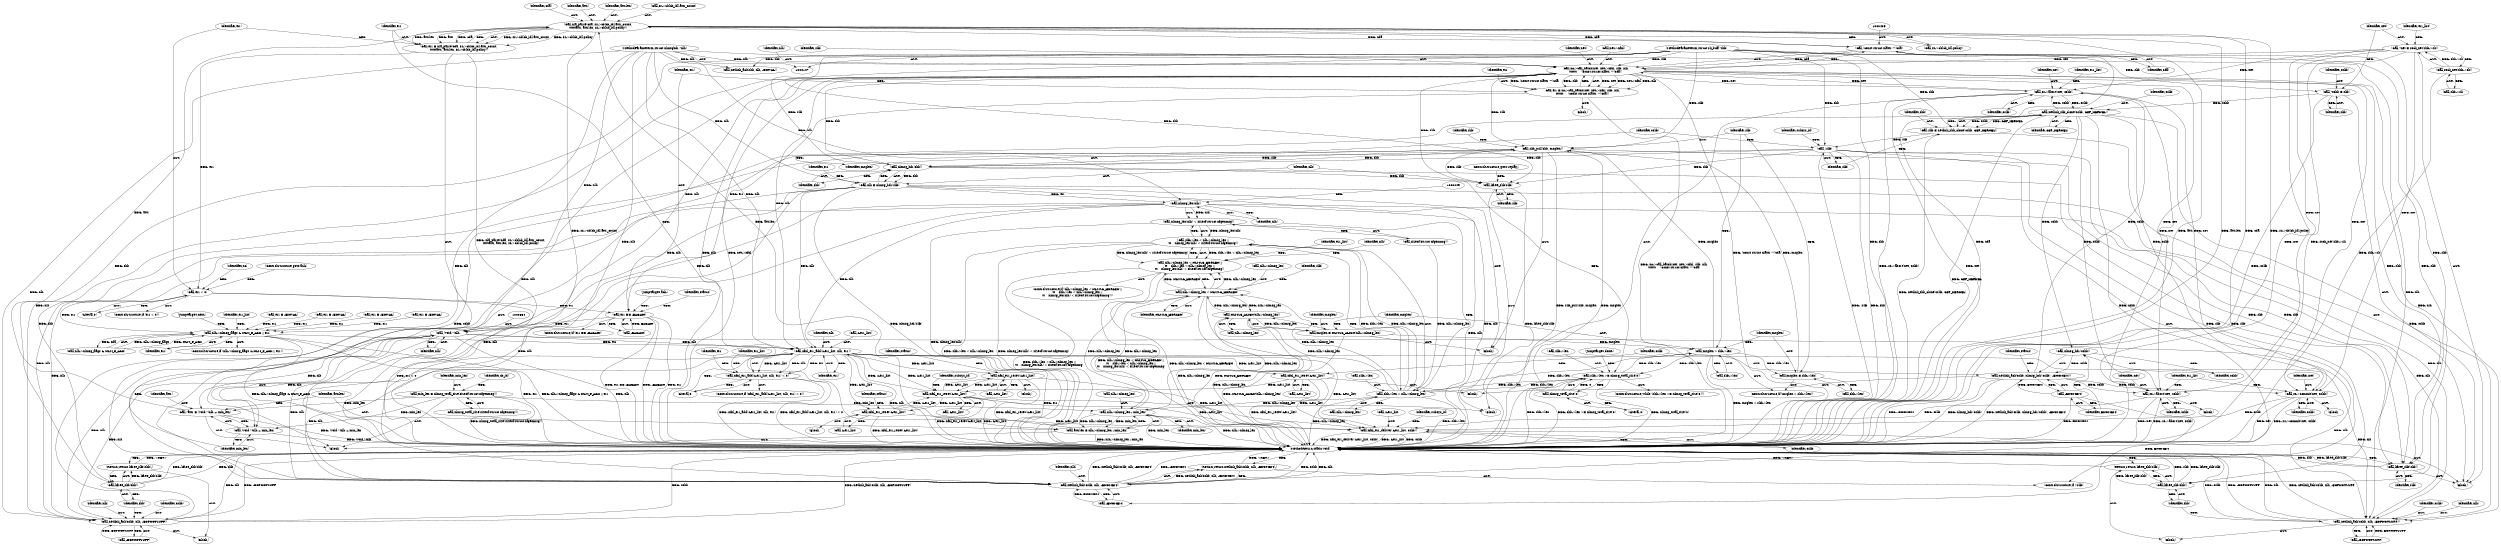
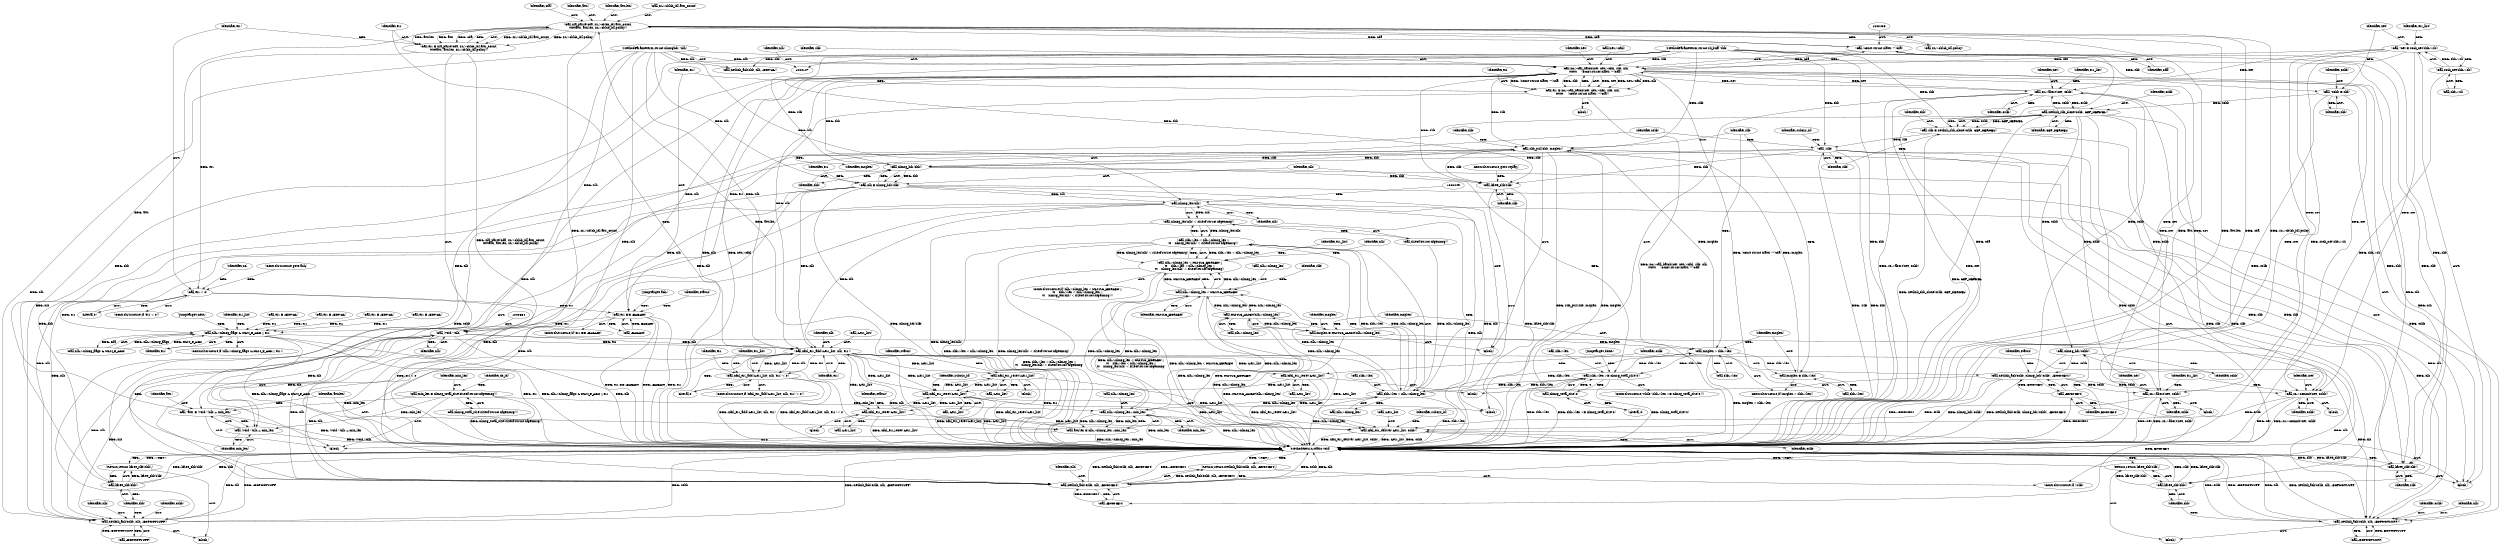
(1058, 195) -> (1058, 195)
